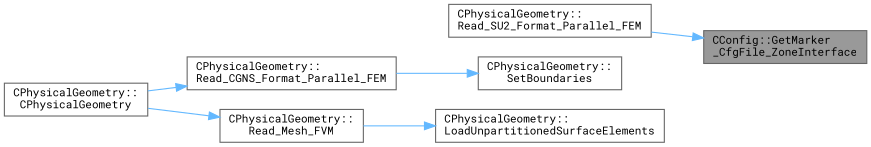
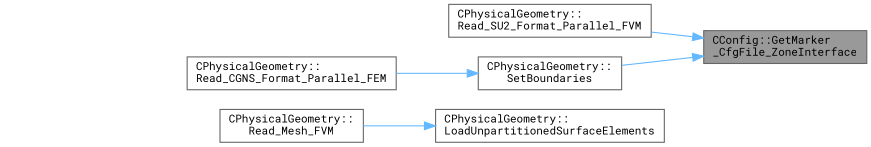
(550, 21) -> (550, 21)
none -> (657, 61)
(76, 100) -> none
